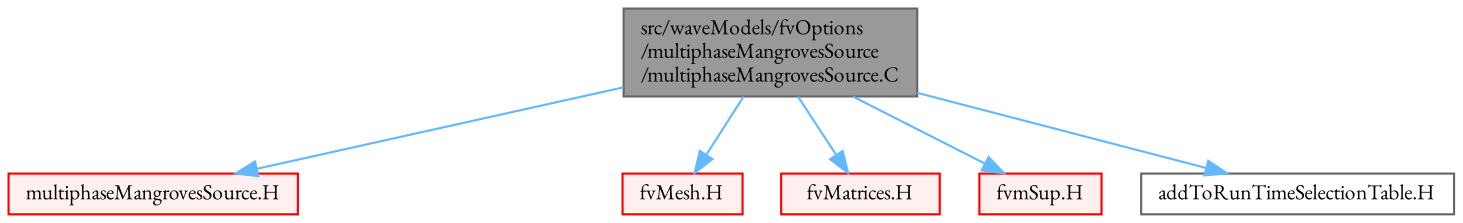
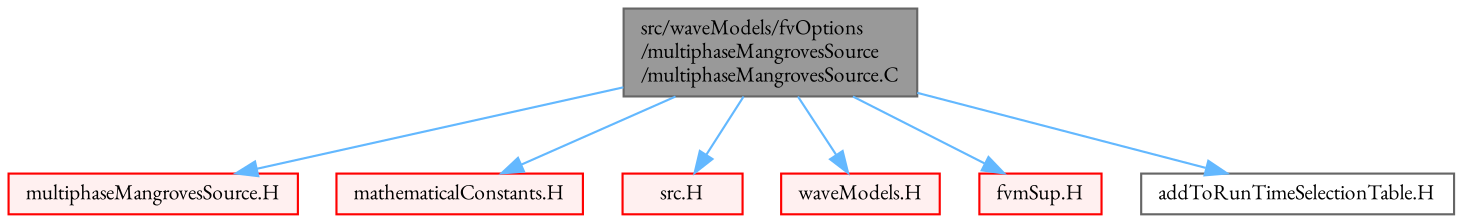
none -> (460, 194)
(683, 194) -> (683, 194)
(860, 194) -> (860, 194)
